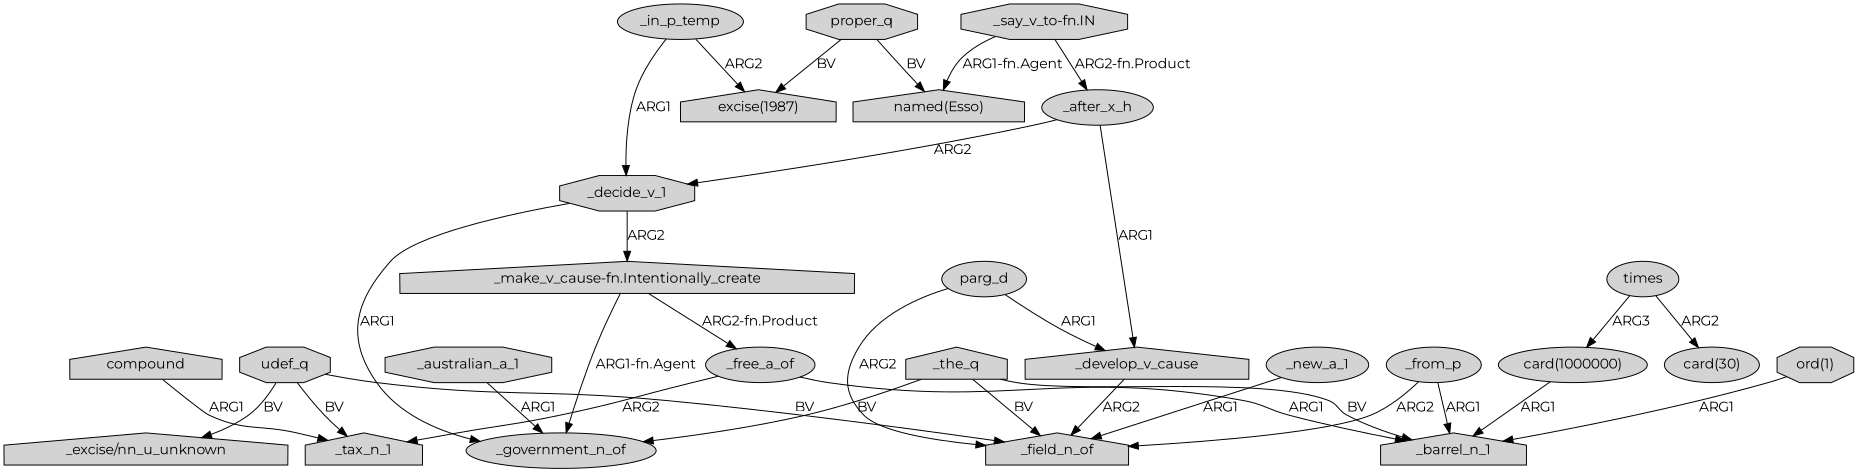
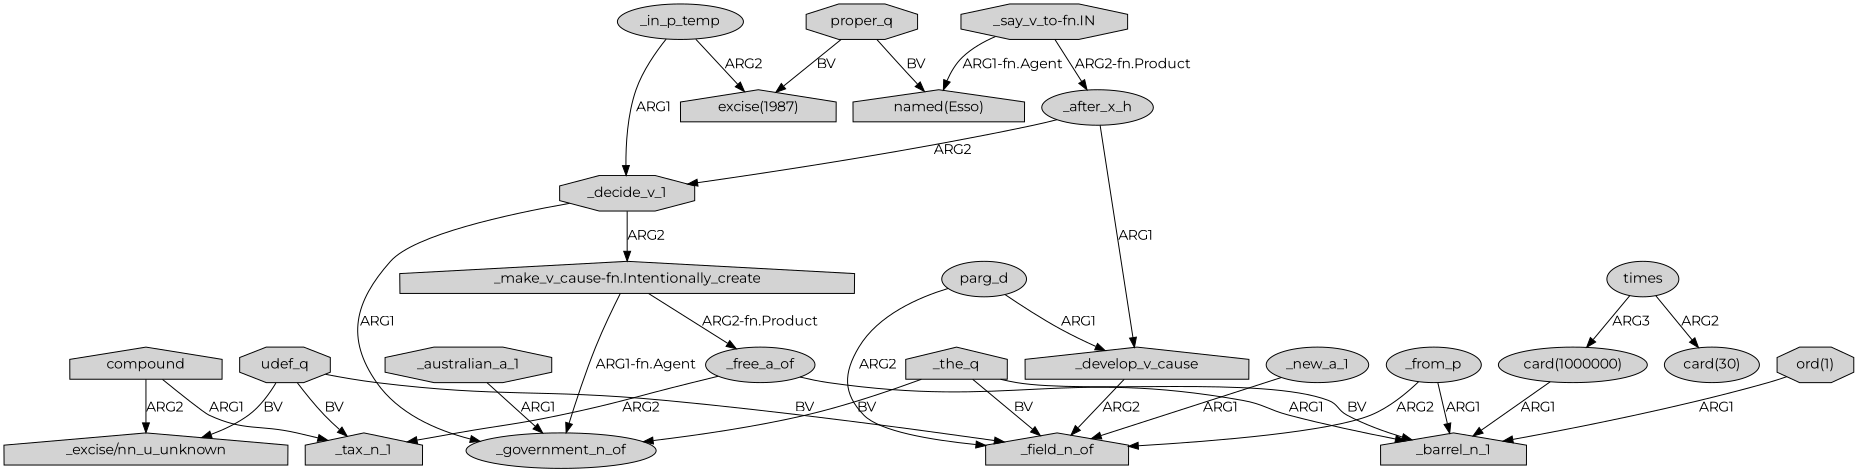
none -> (146, 401)
